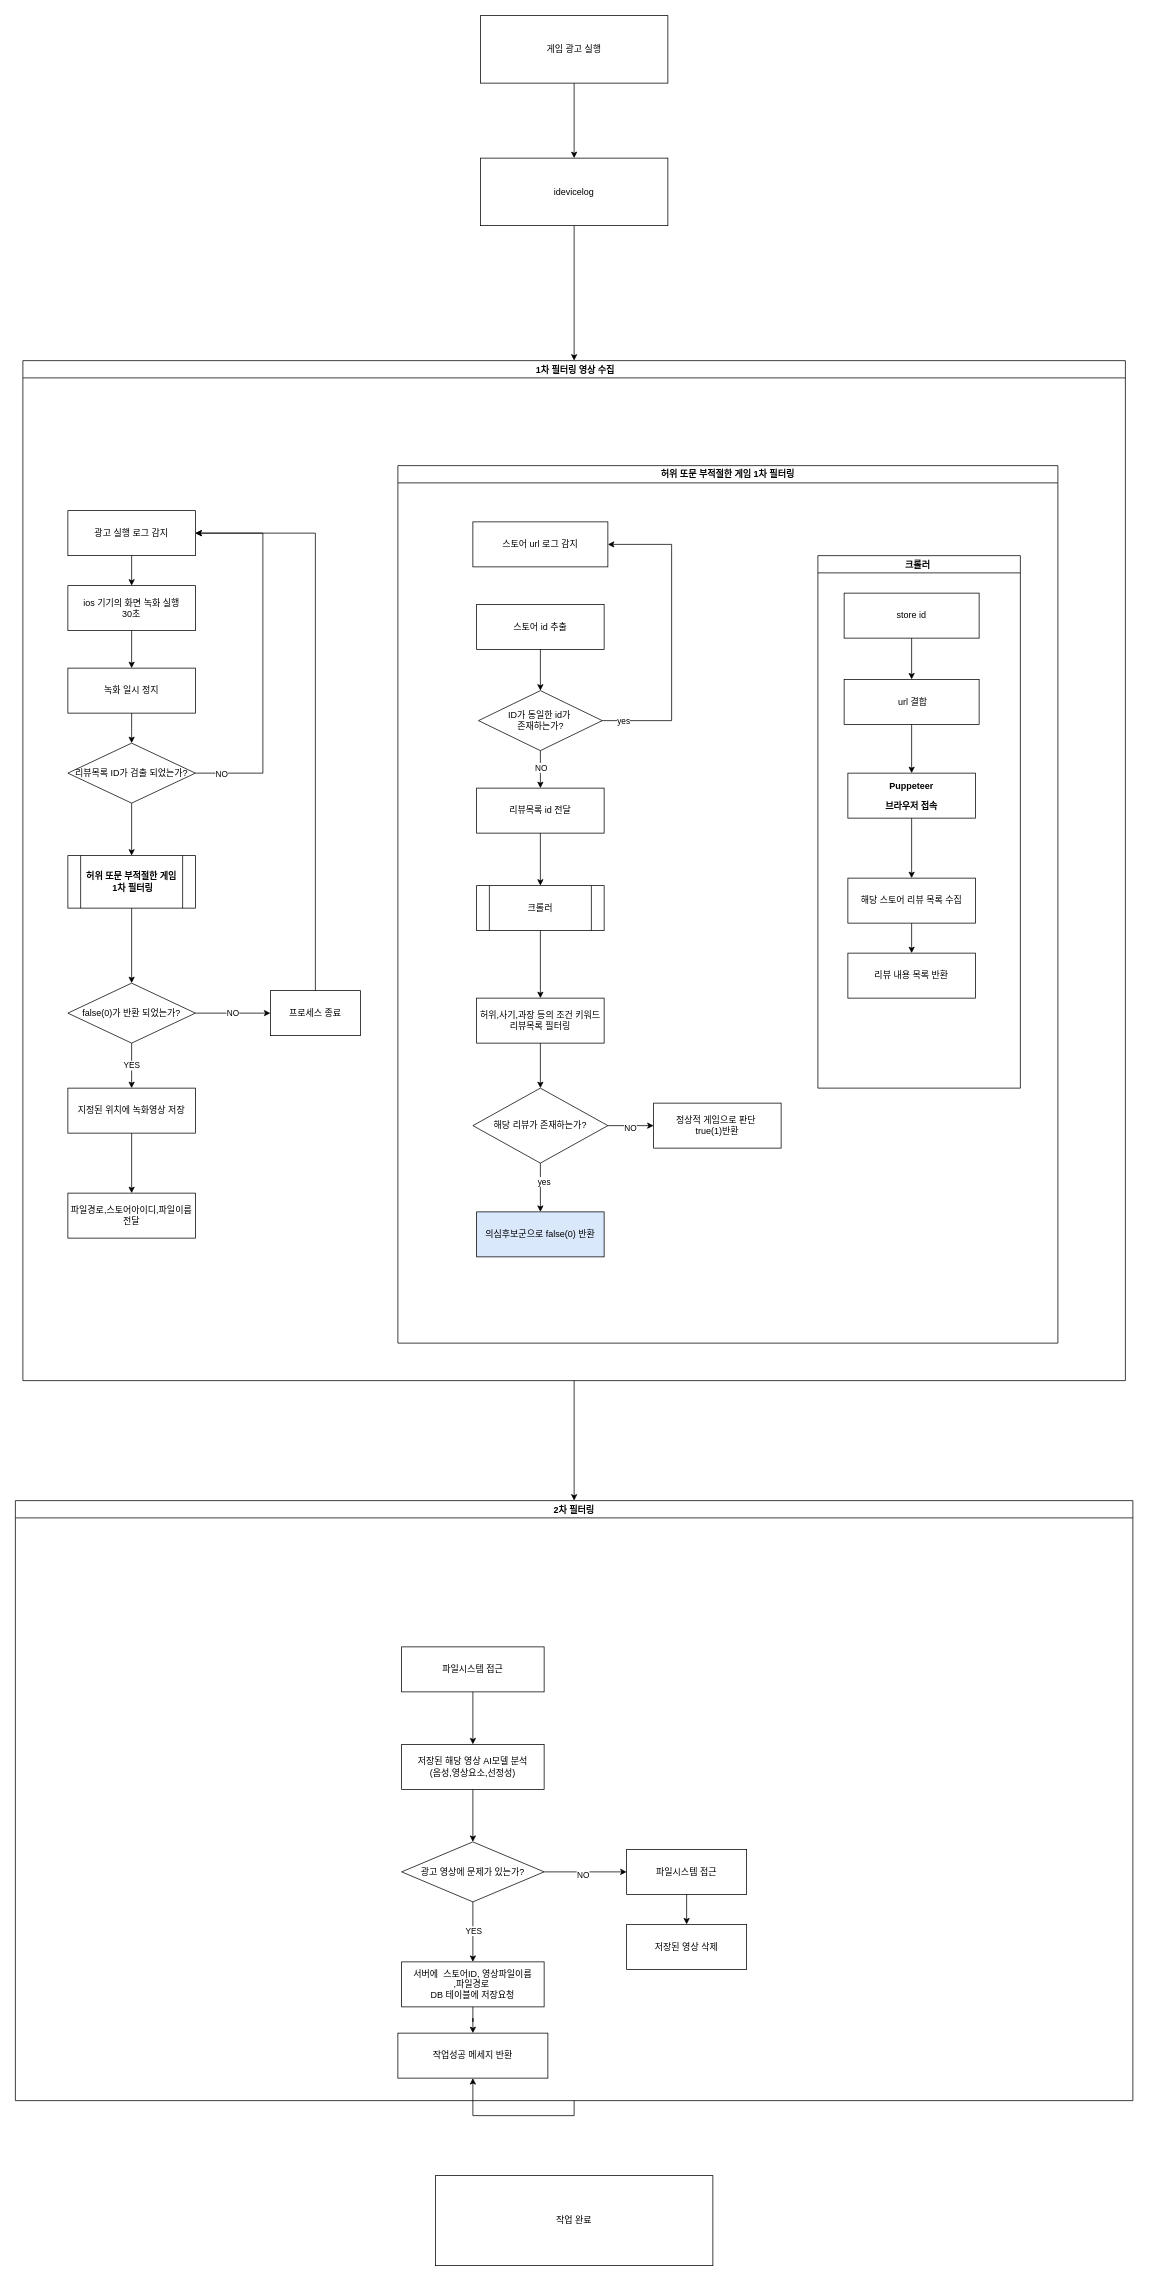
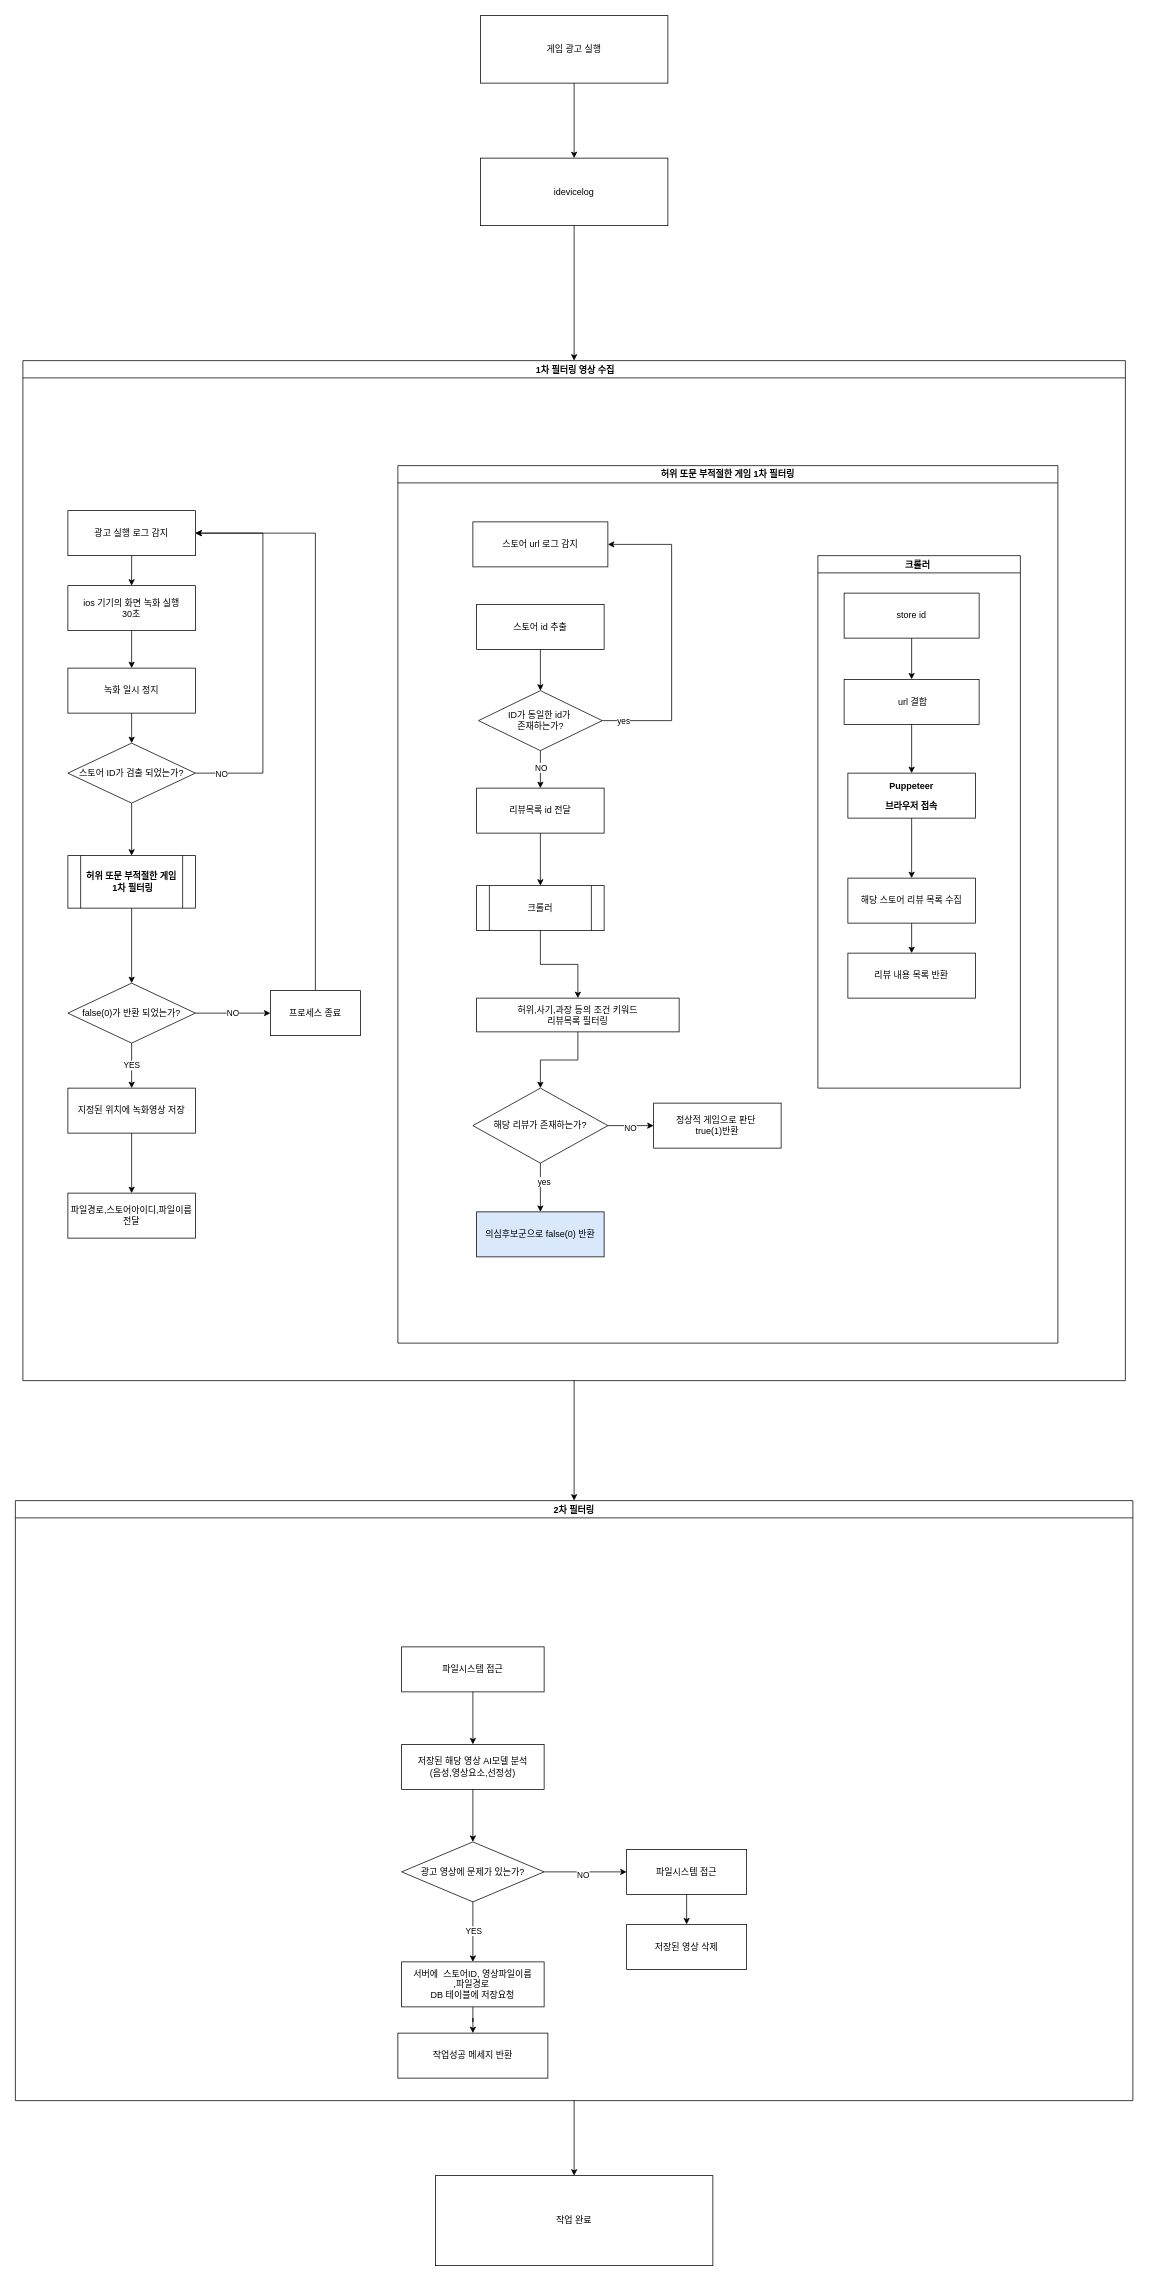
(132, 773) -> (132, 773)
(540, 1020) -> (578, 1015)
(524, 2115) -> (574, 2115)
